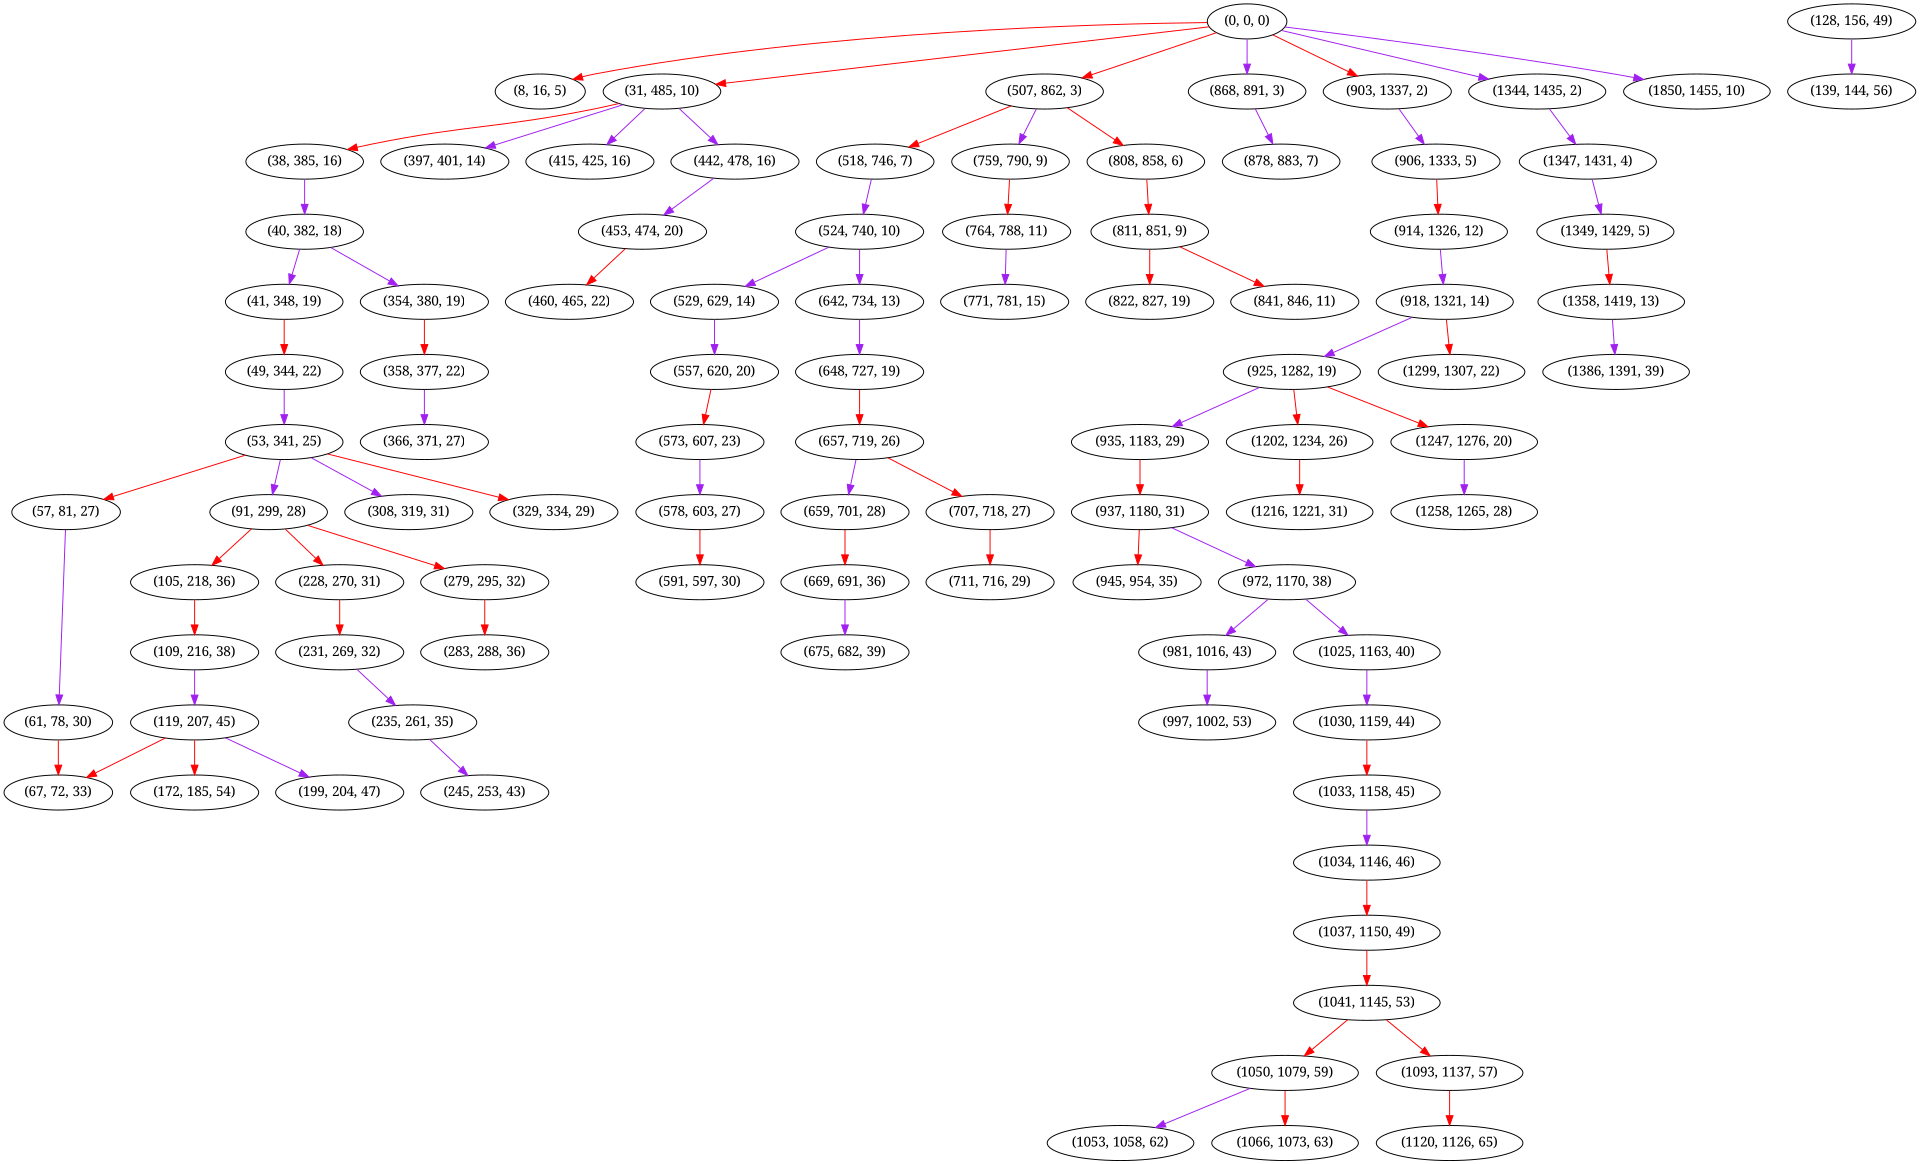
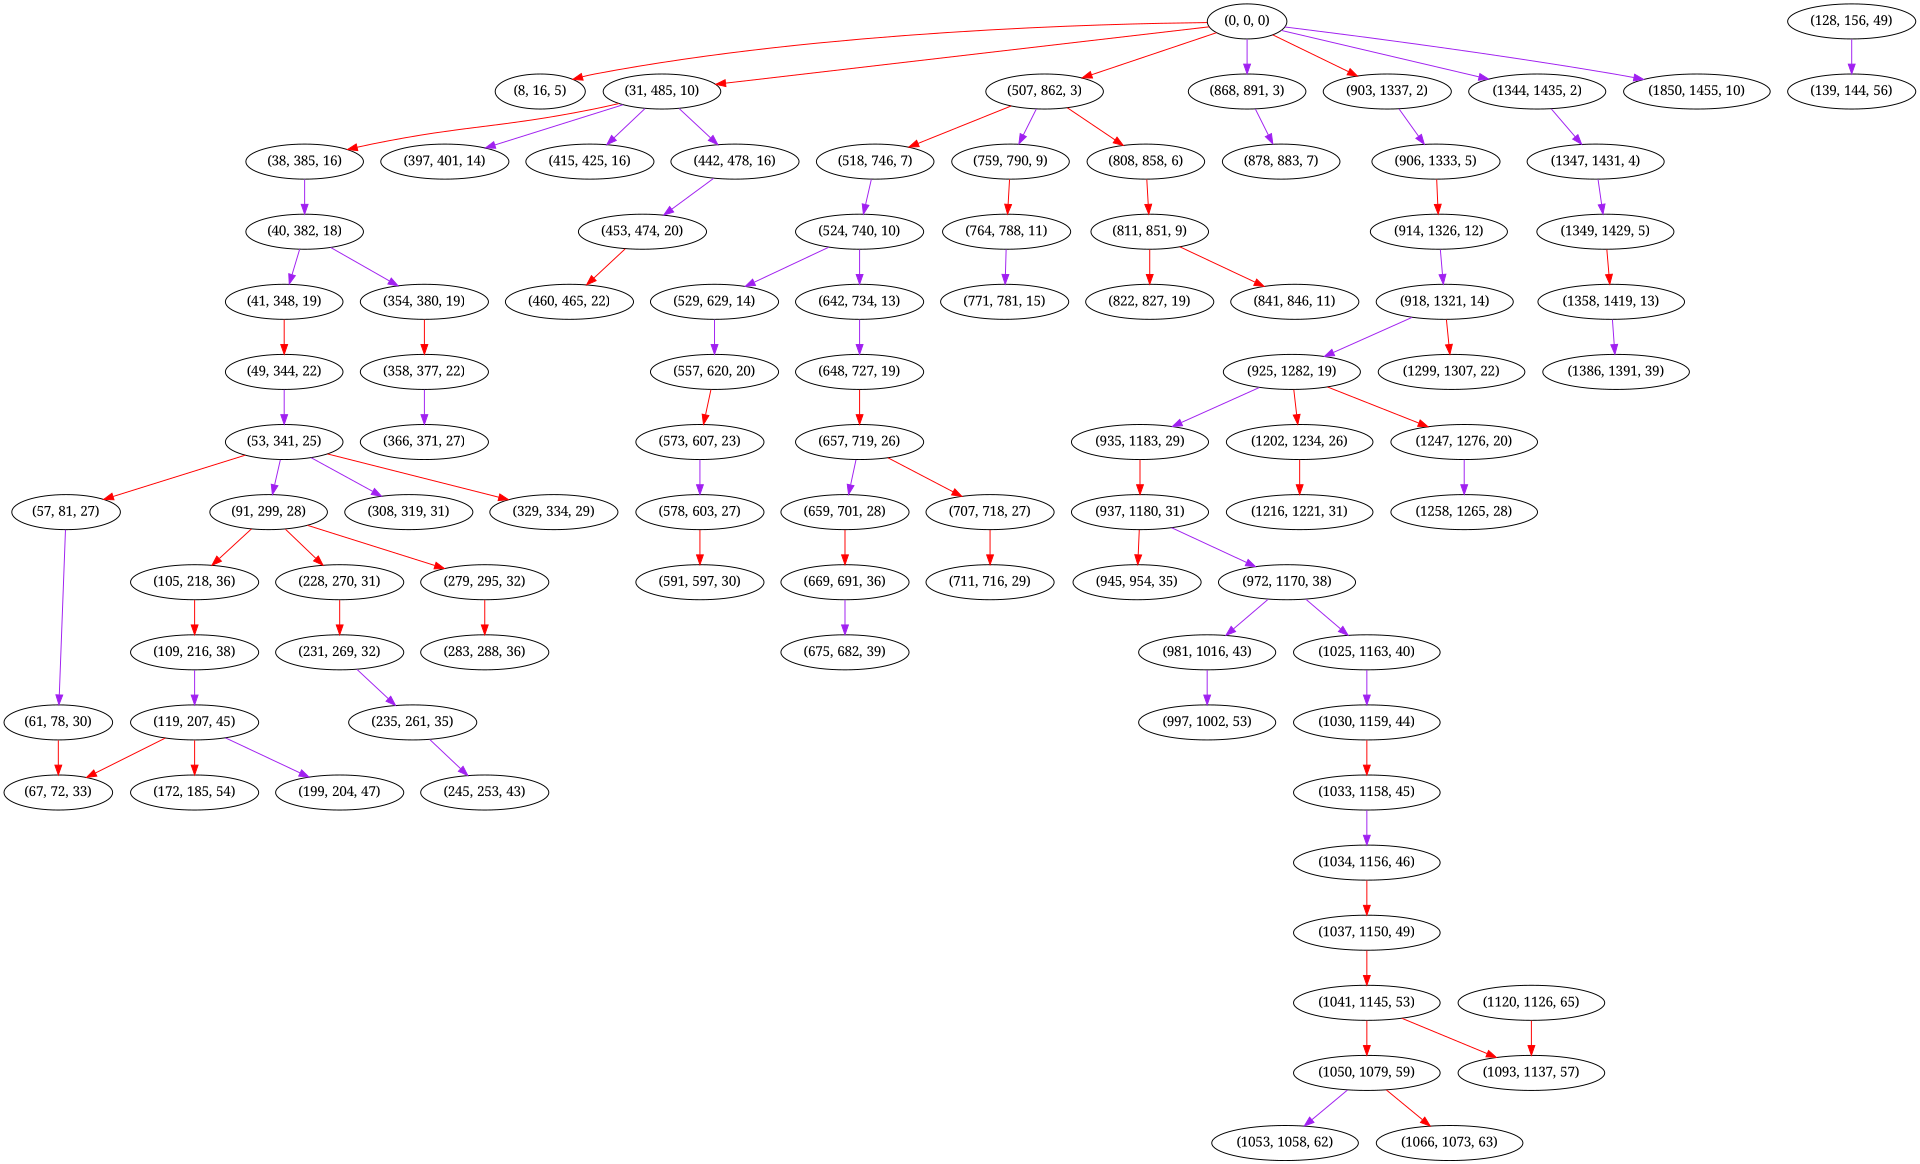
(1367, 863) -> (1367, 863)
(1450, 1103) -> (1531, 1033)
